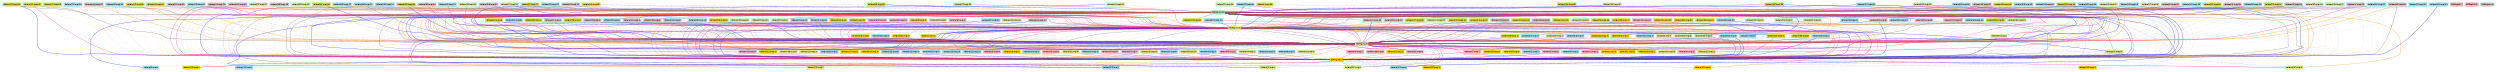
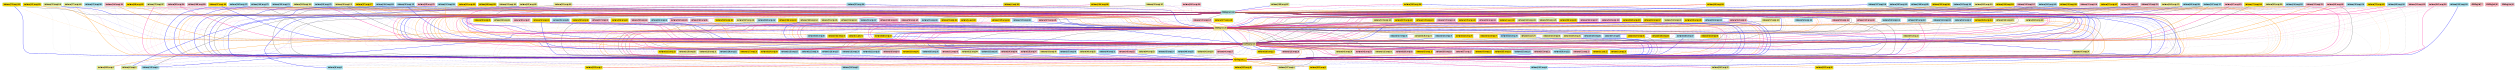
none -> (2034, 20)
(1462, 38) -> (1374, 34)
